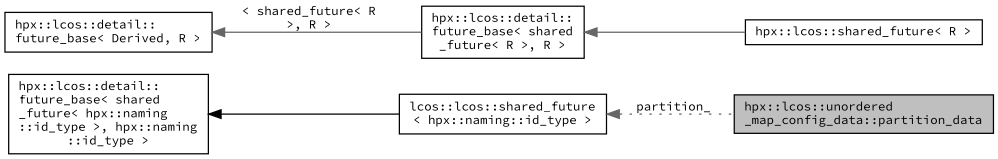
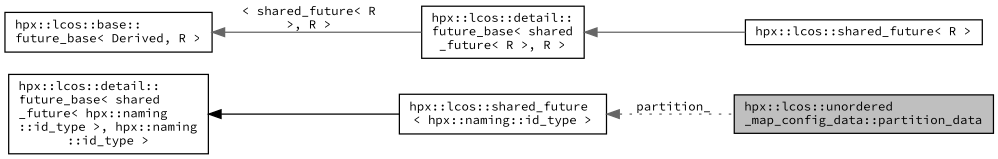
(109, 32) -> (109, 32)
(503, 114) -> (503, 114)
